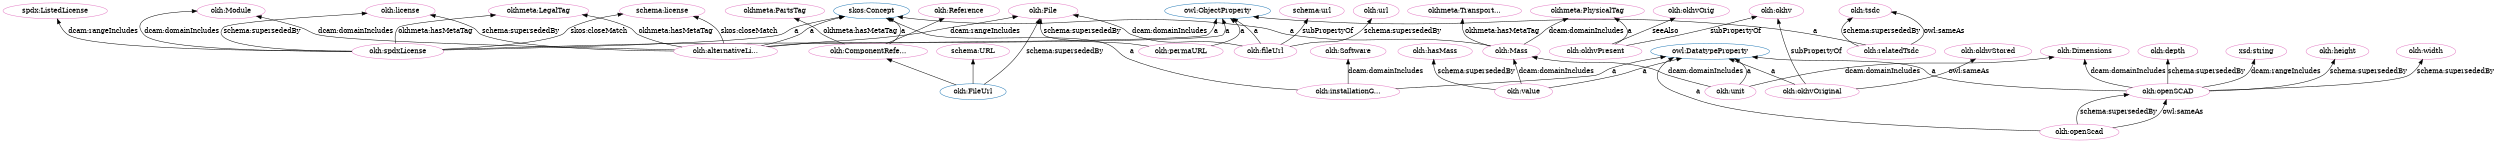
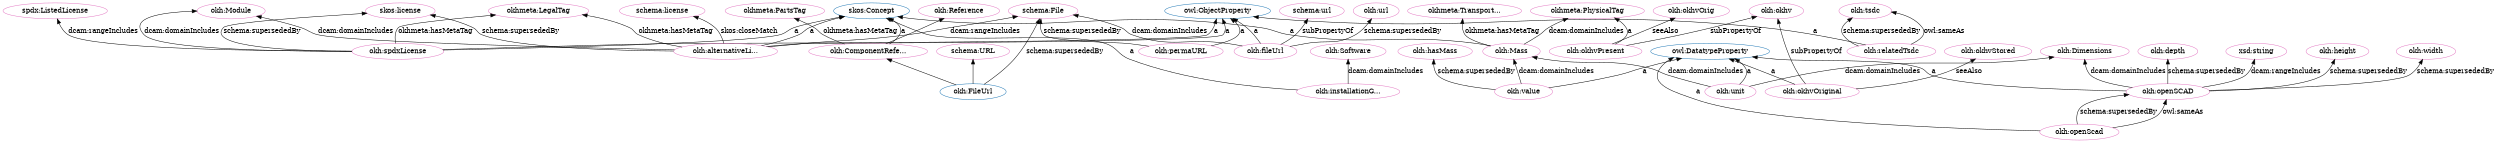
(400, 11) -> (400, 11)
(1043, 11) -> (1043, 11)
(532, 41) -> none
(1969, 72) -> (1969, 72)
(1530, 81) -> none
